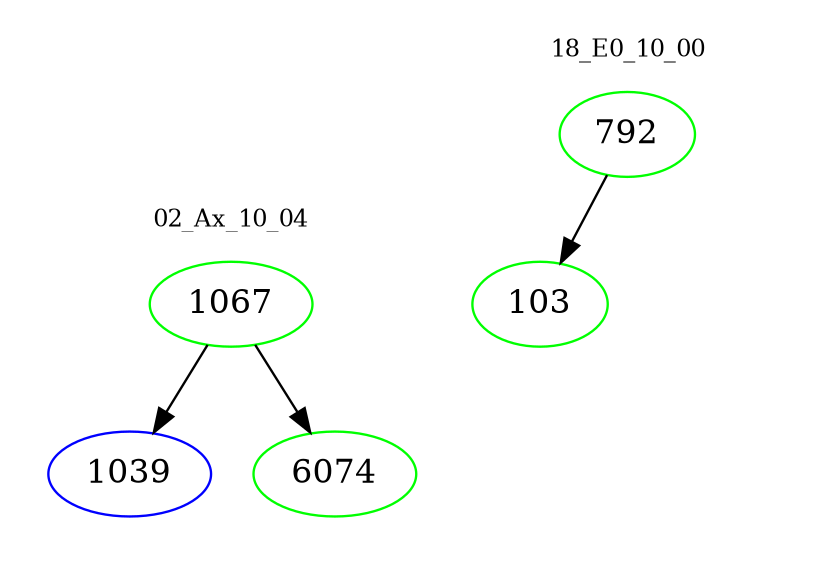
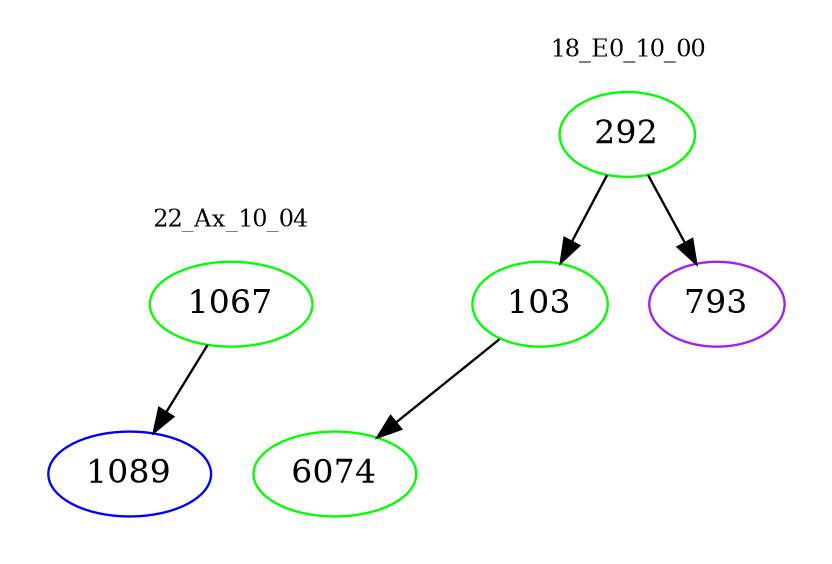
(627, 134) -> (627, 134)
(231, 221) -> (231, 221)
none -> (717, 304)
(276, 378) -> (448, 381)
(130, 474) -> (130, 474)
